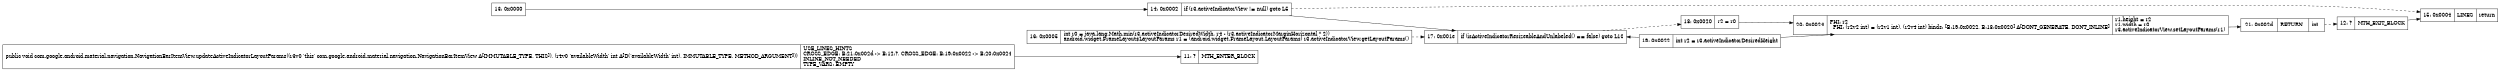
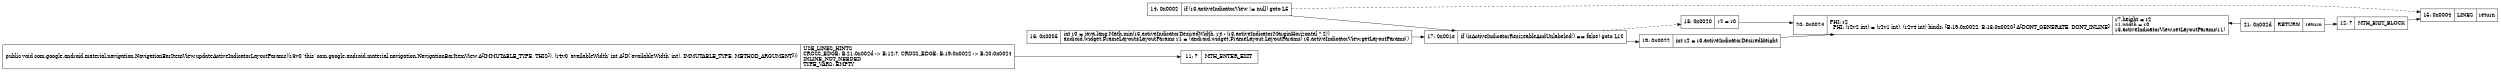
(509, 9) -> none
(2133, 20) -> (2133, 20)
(2329, 24) -> (2329, 24)
(2315, 25) -> (2314, 25)
(2233, 27) -> (2236, 23)
(1416, 37) -> (1416, 37)
(1635, 37) -> (1631, 42)
(1228, 57) -> (1228, 57)
